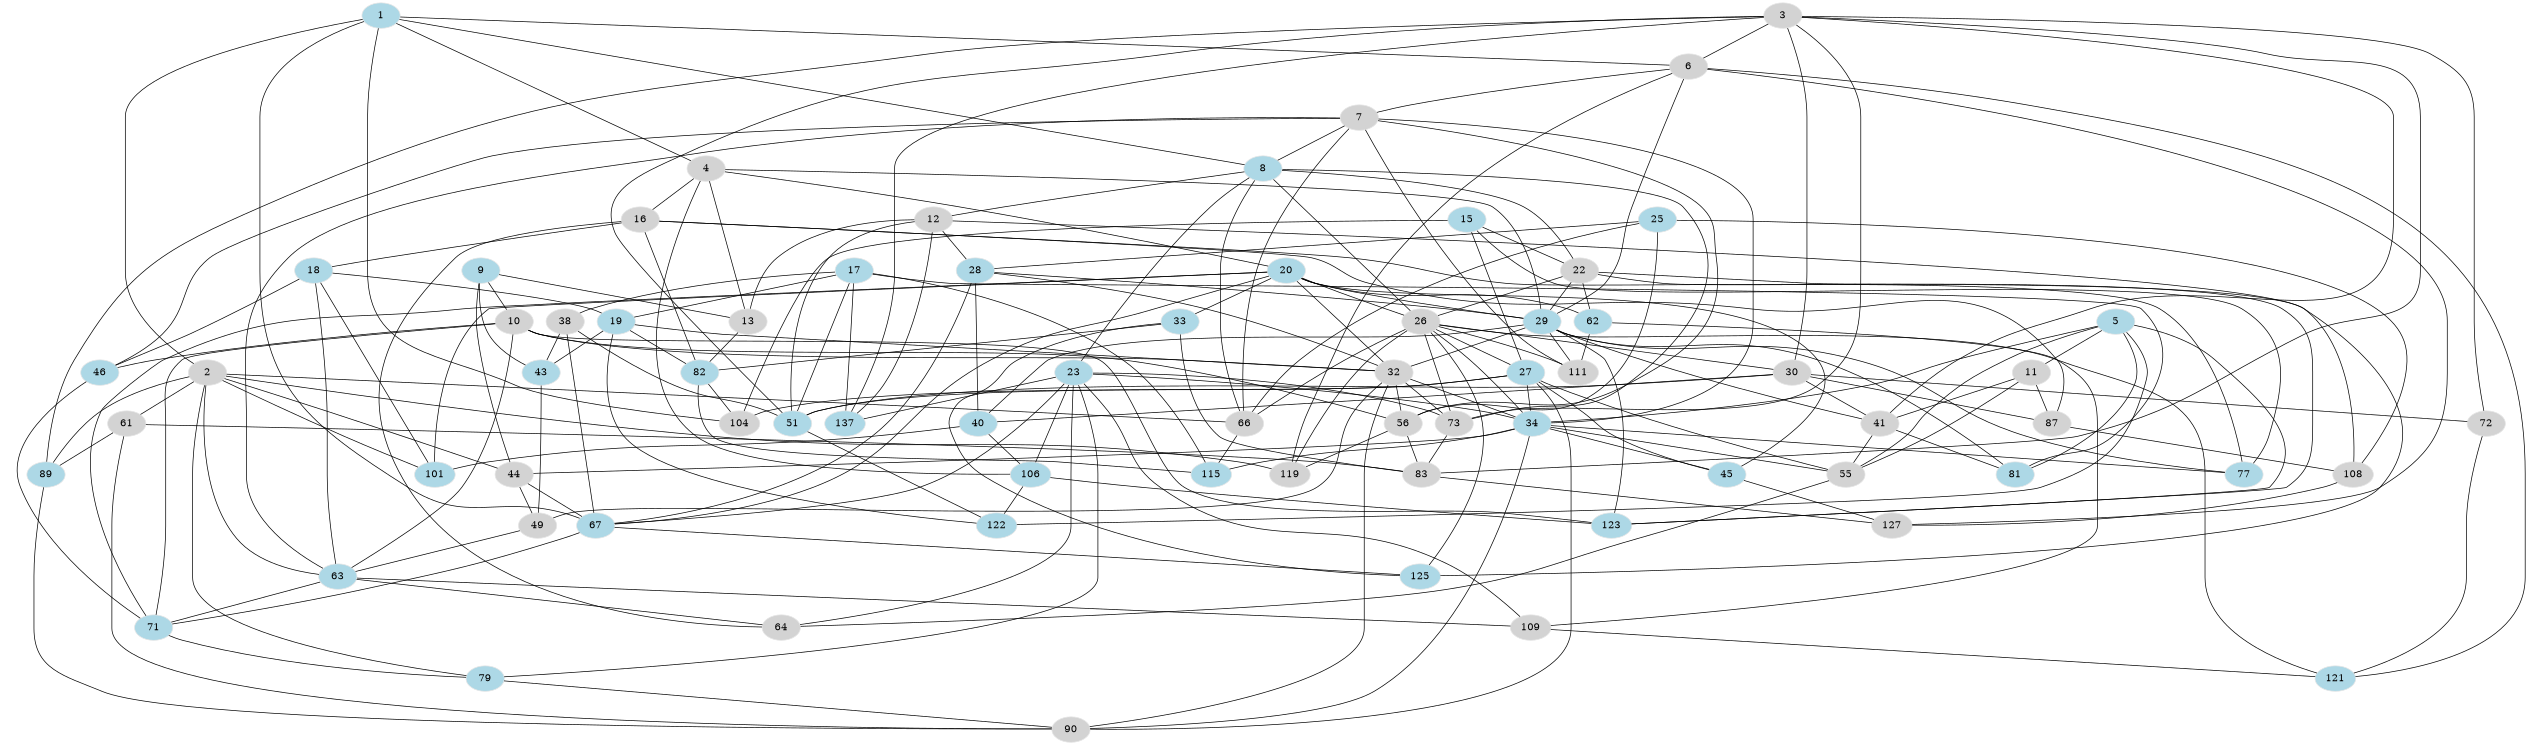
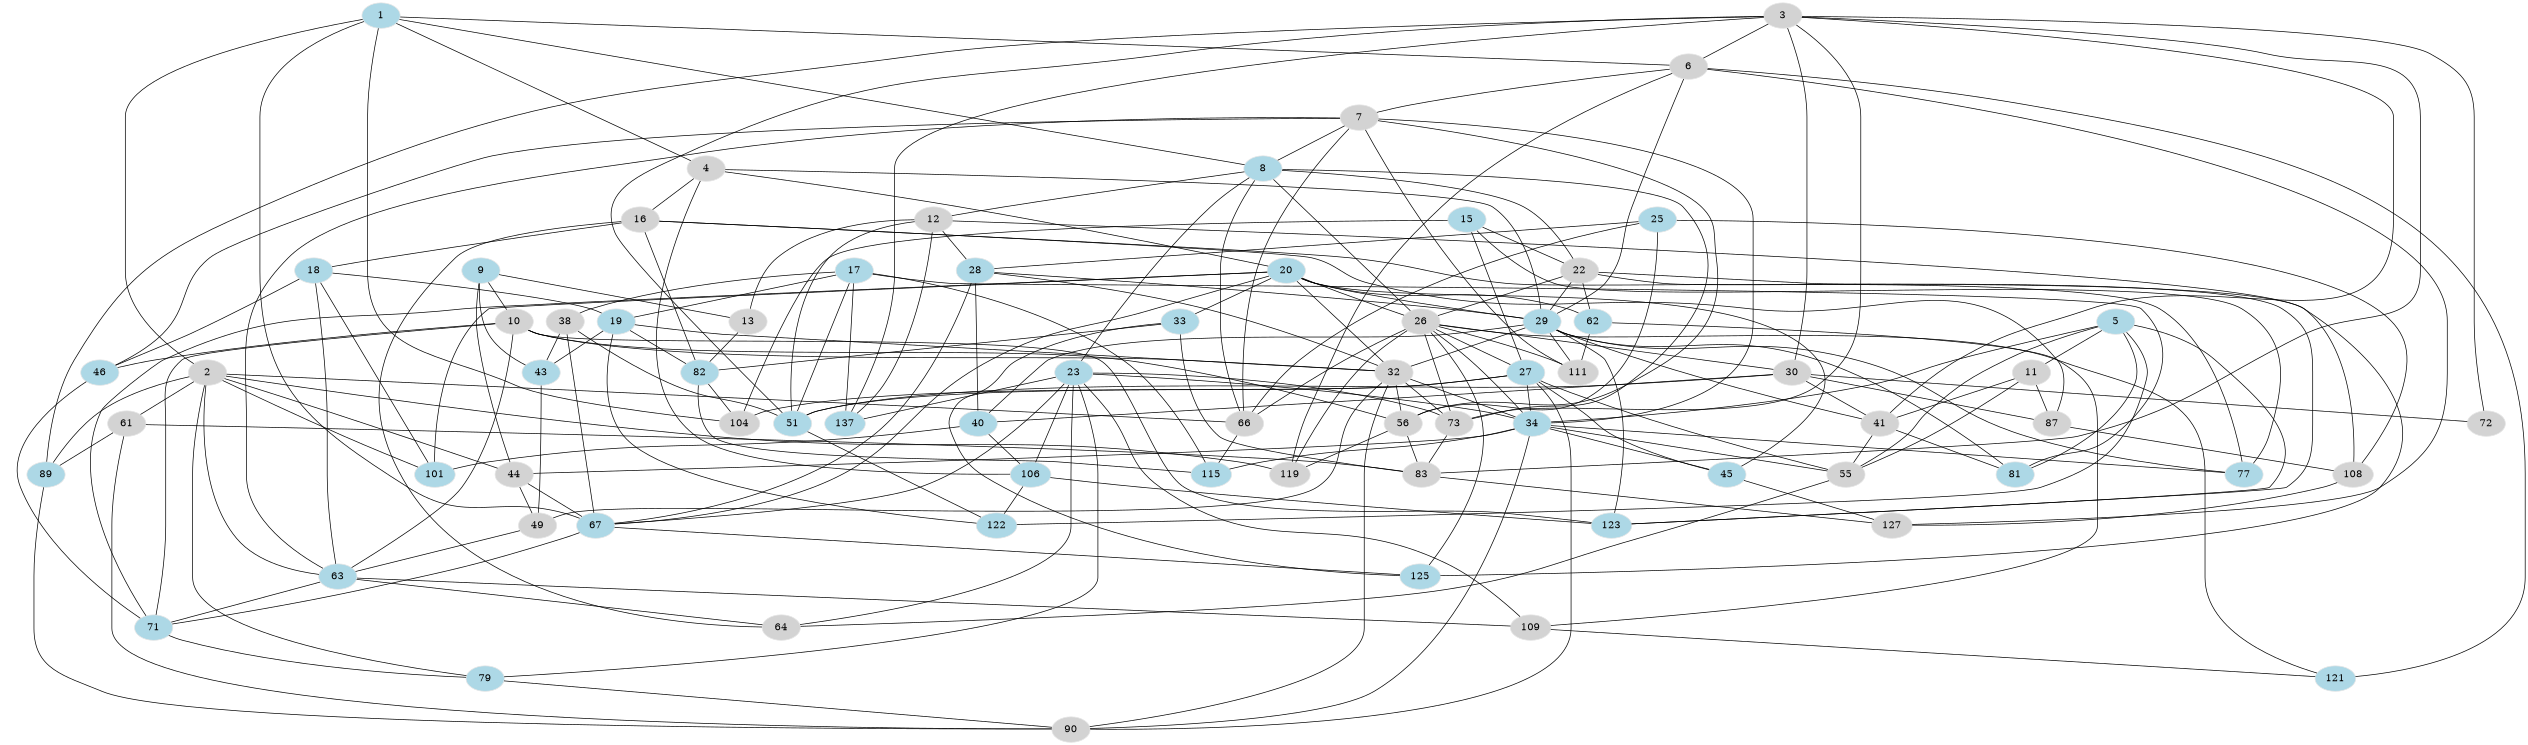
(727, 245) -> none
(2465, 585) -> none
